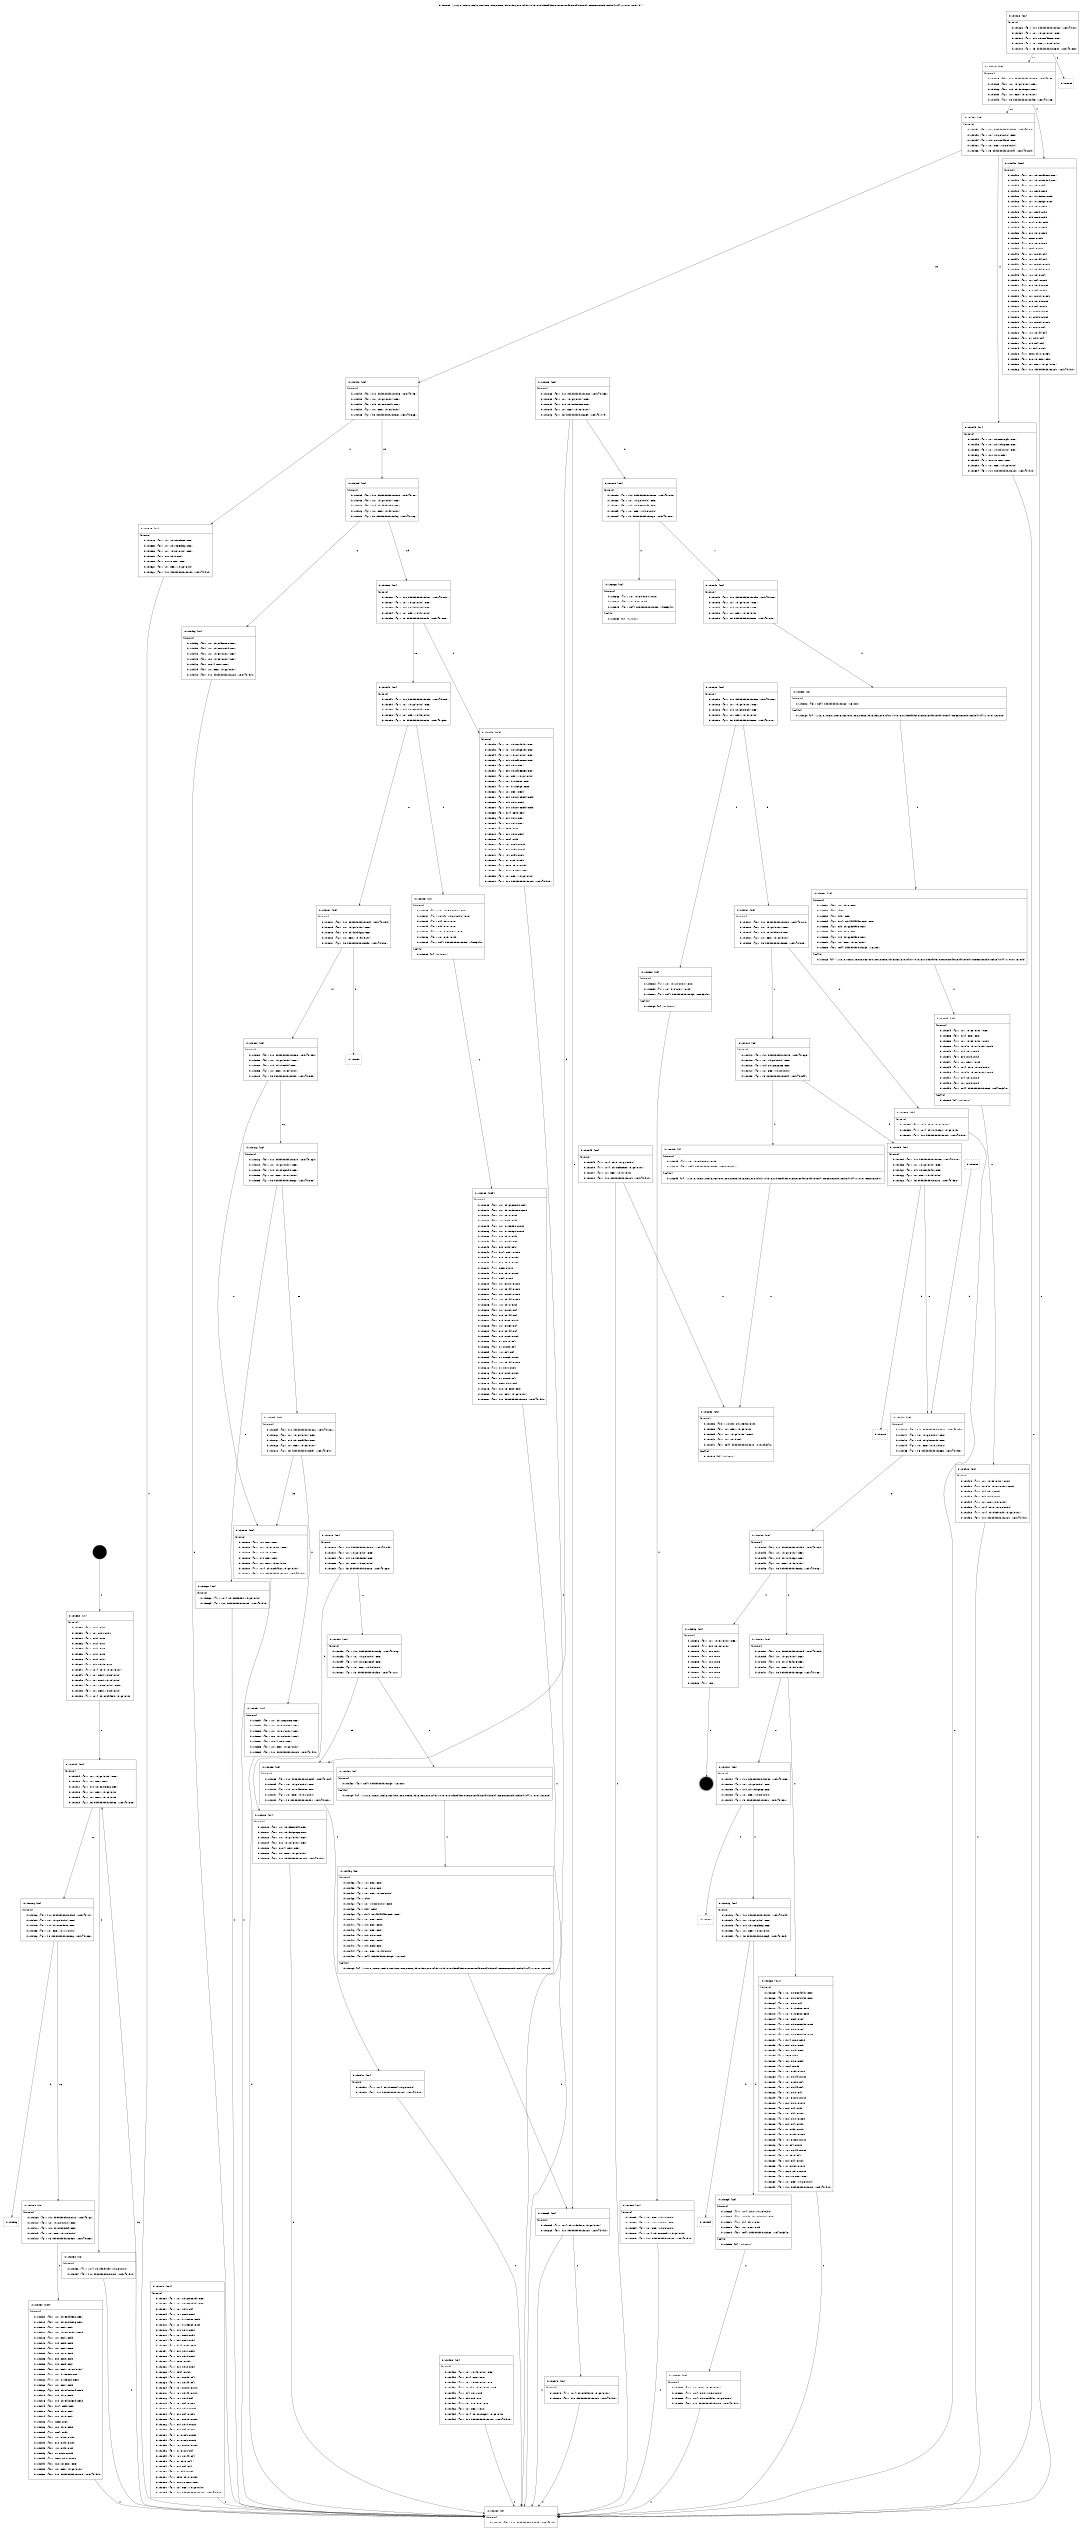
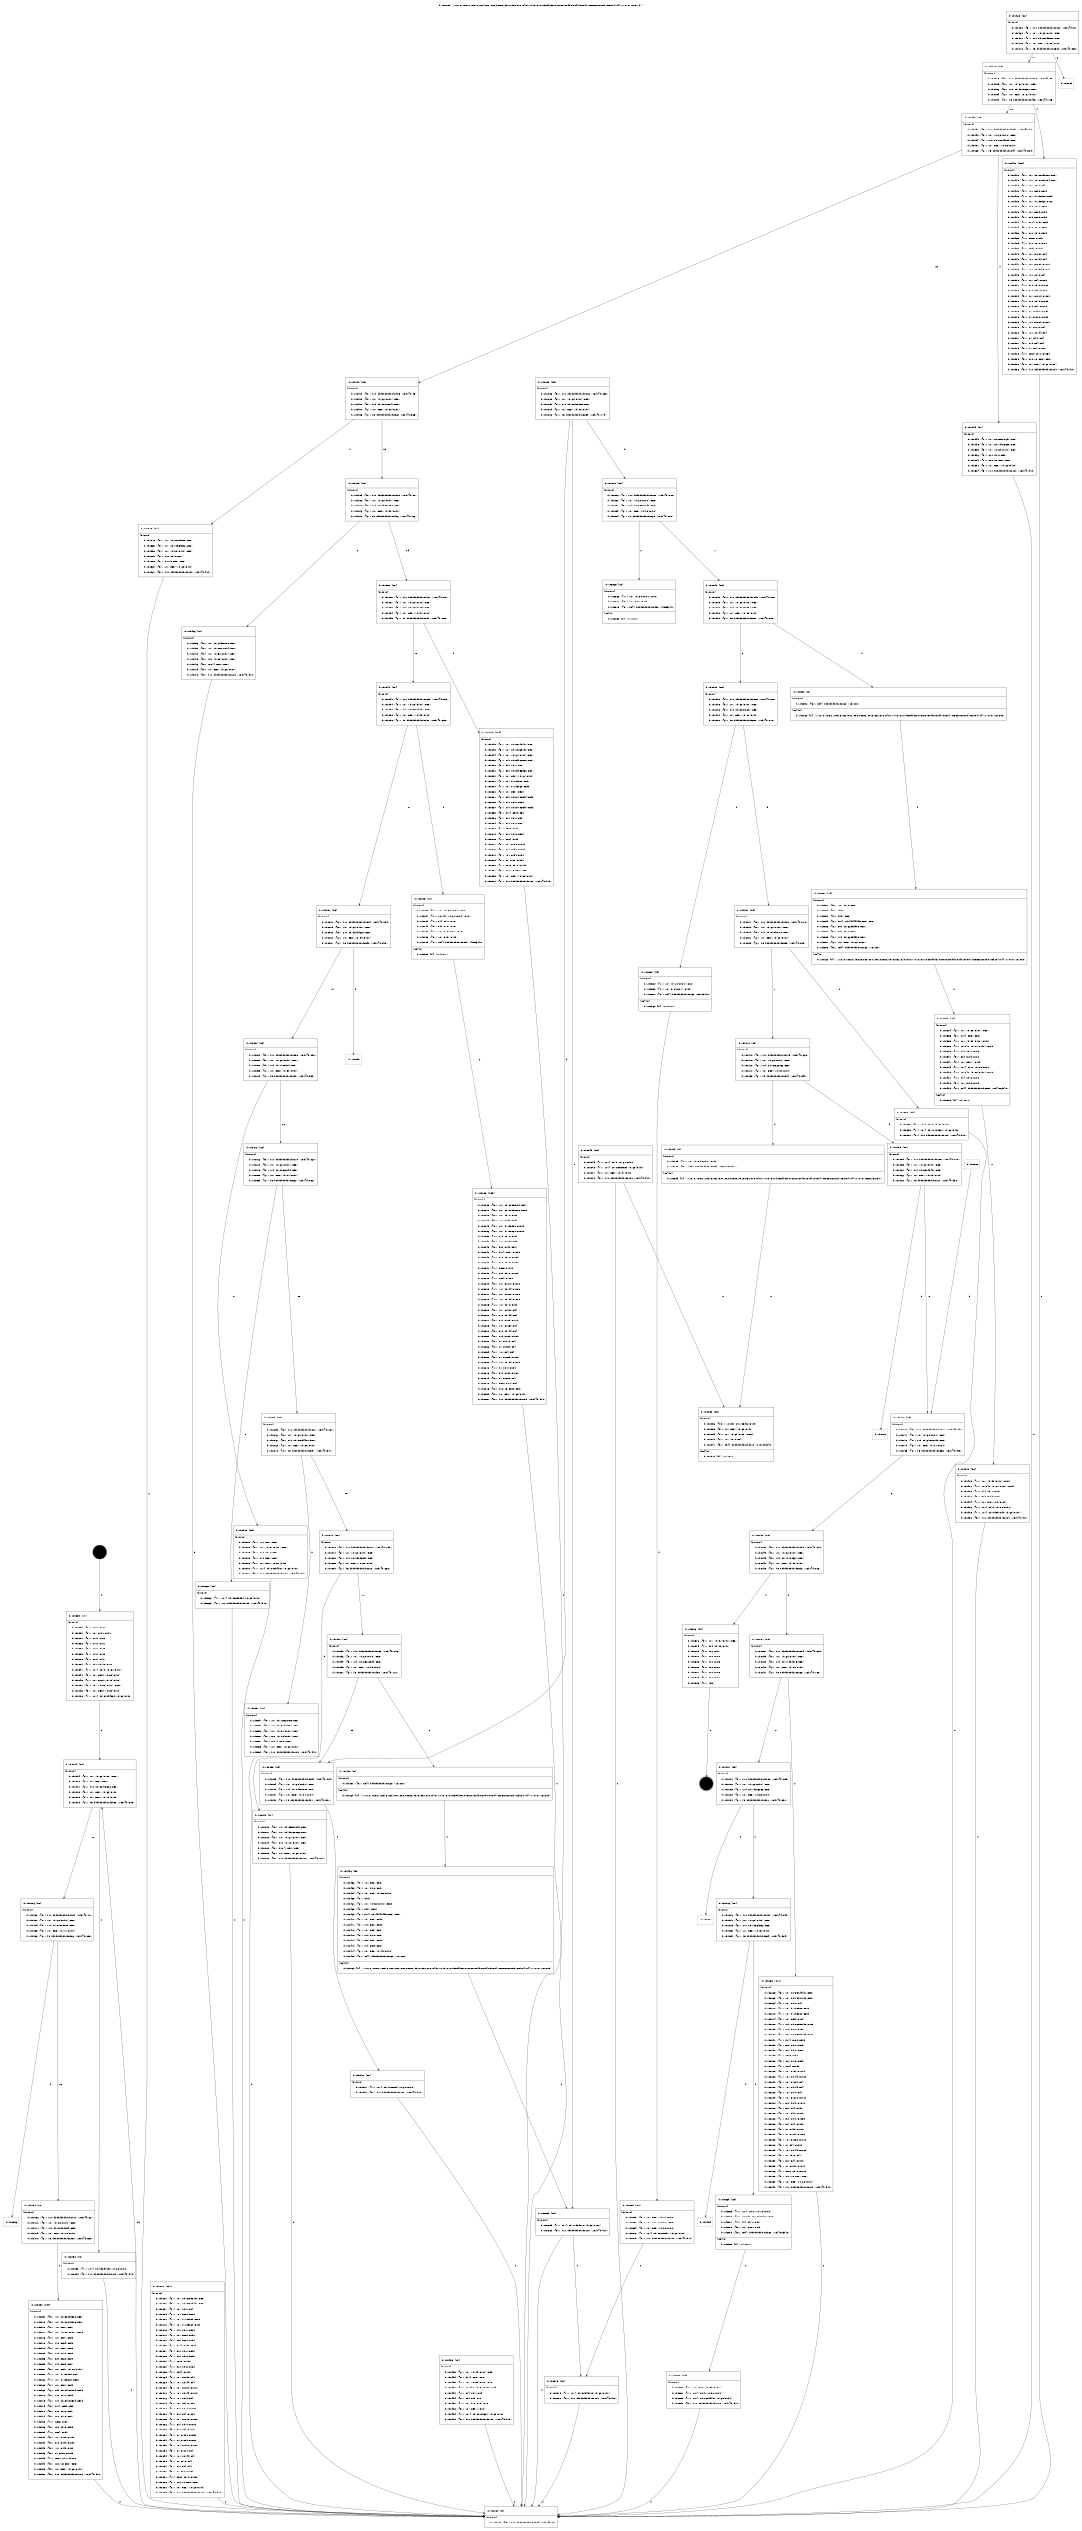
none -> (740, 652)
(285, 1490) -> (329, 1492)
(653, 2410) -> (613, 2308)
